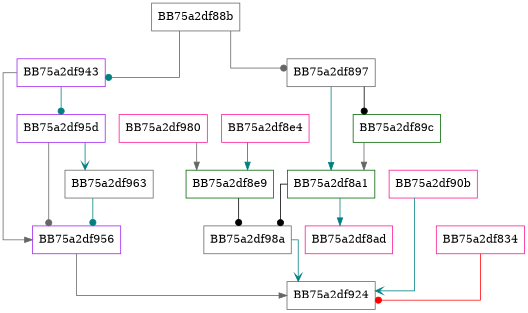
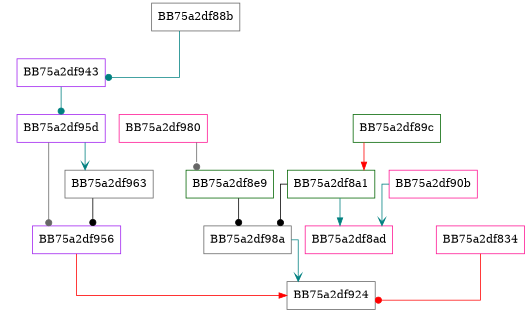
(331, 73) -> none
(265, 128) -> none
(197, 152) -> (197, 152)
(364, 152) -> (364, 152)
(3, 160) -> none
(93, 209) -> (93, 209)
(414, 260) -> (382, 198)
(157, 296) -> (157, 296)
